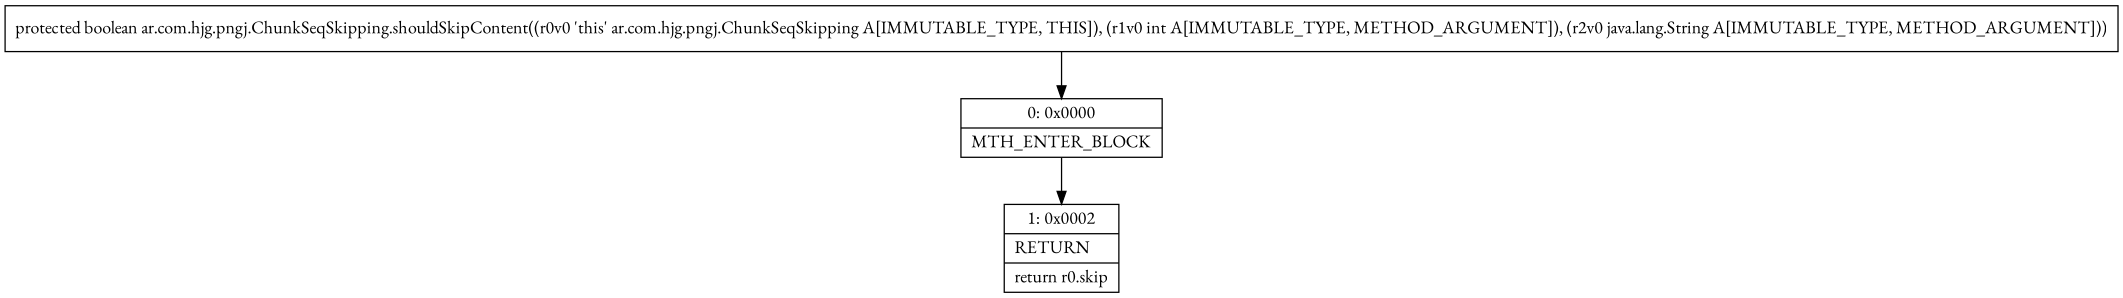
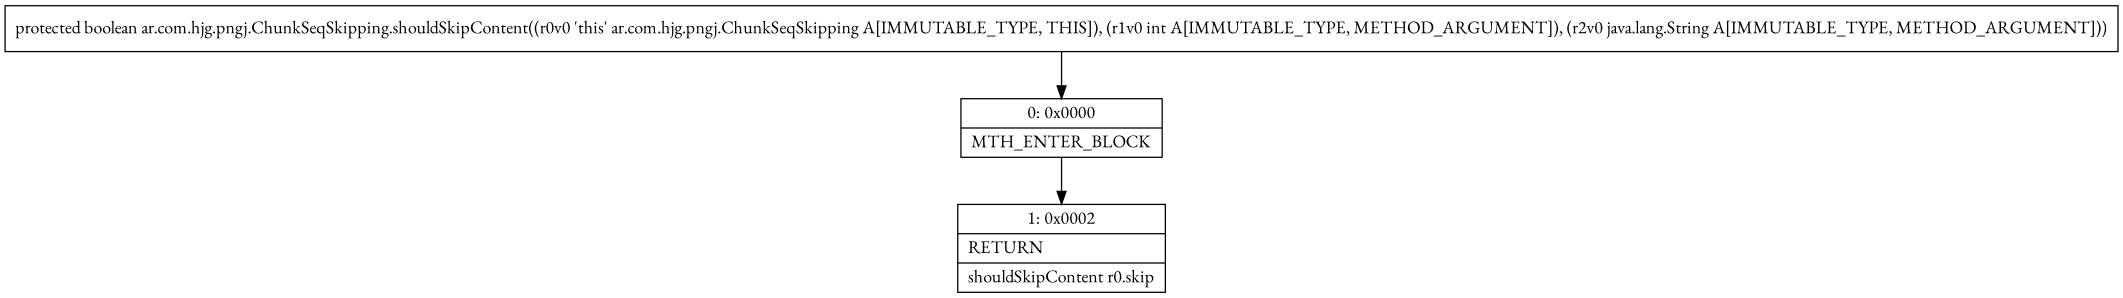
(1062, 277) -> (1062, 277)
